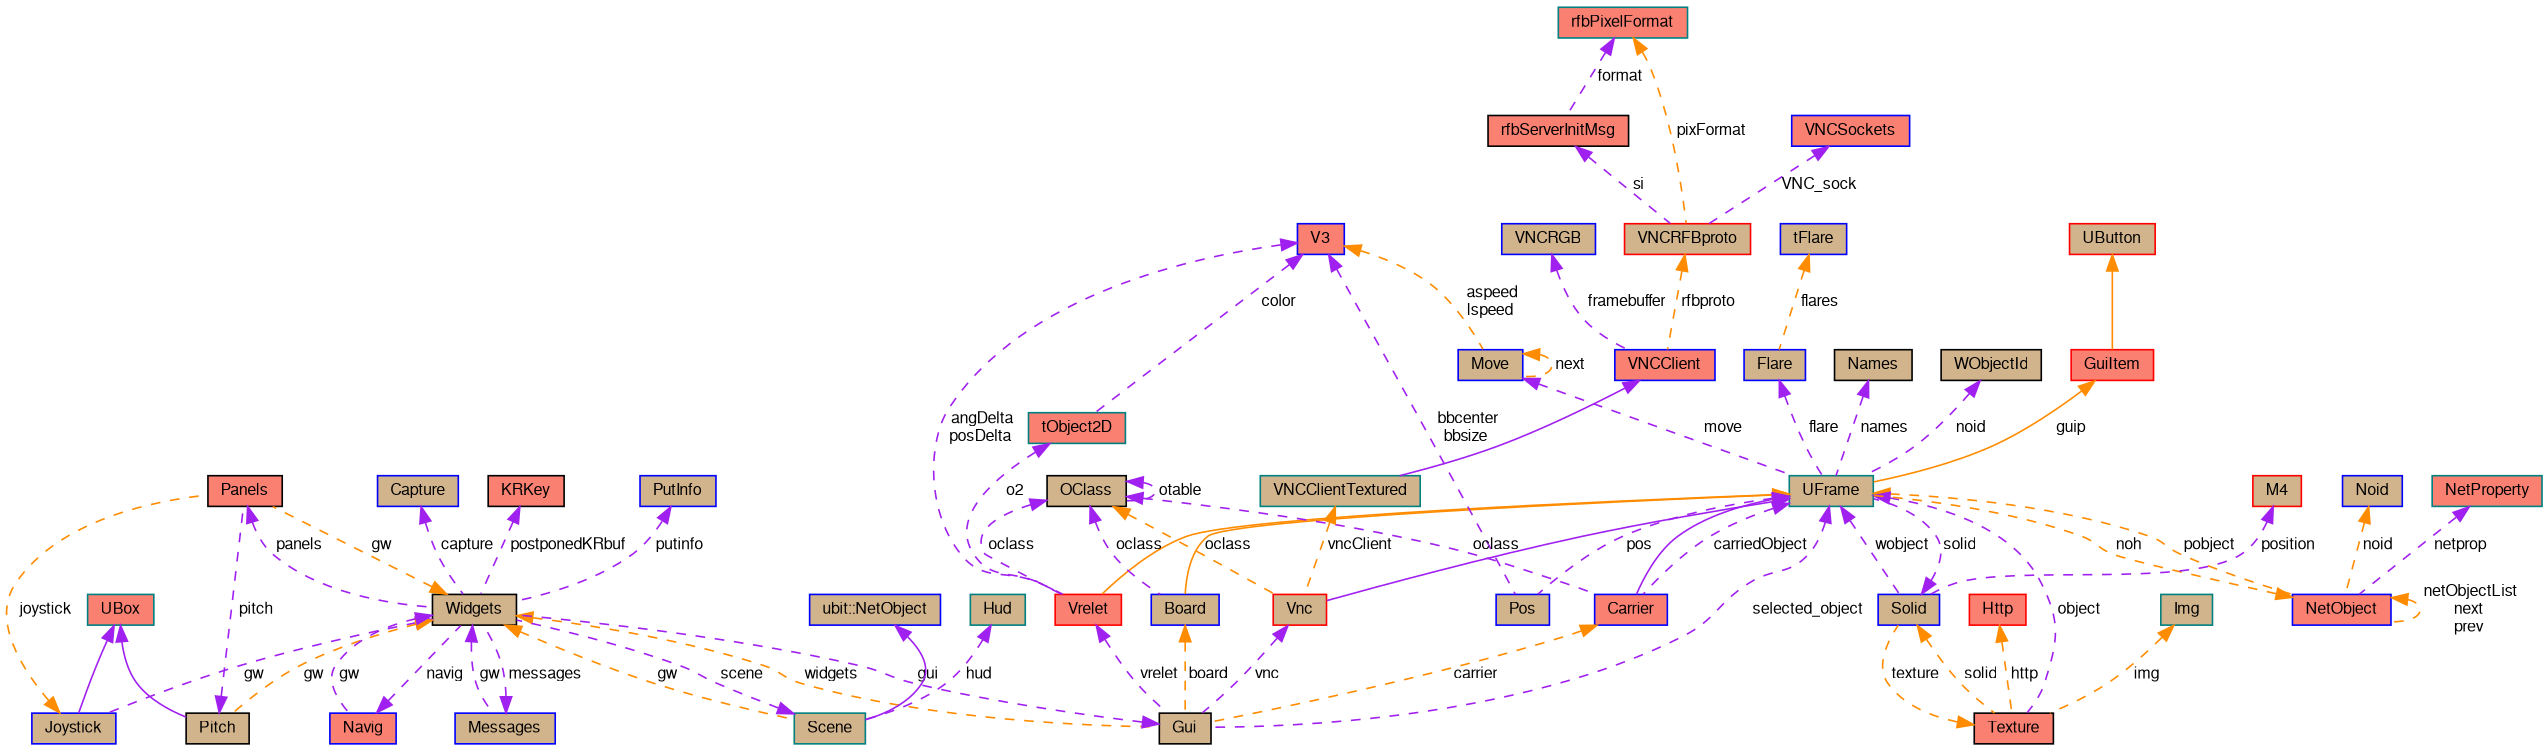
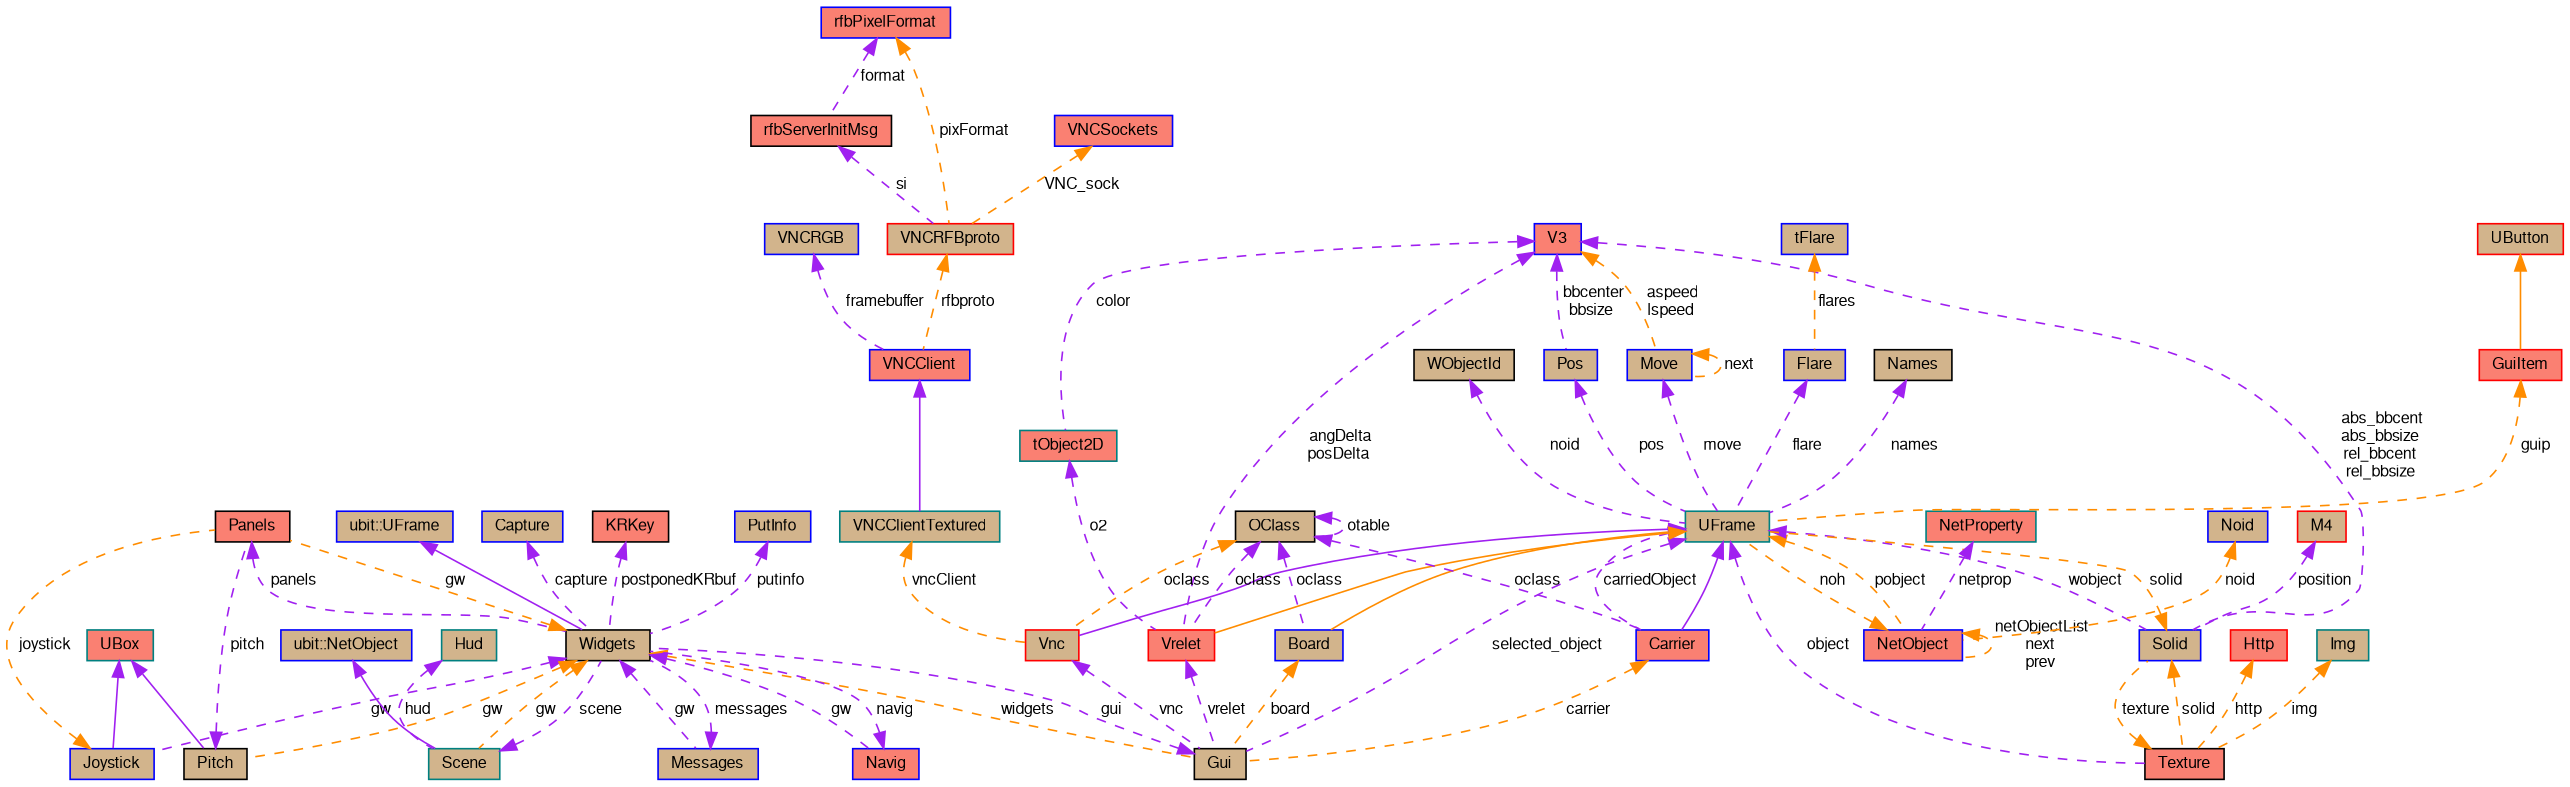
(1623, 23) -> (886, 23)
(1762, 189) -> (1025, 189)
none -> (2134, 343)
(1984, 450) -> (2175, 509)
(1927, 526) -> (1977, 551)
none -> (395, 527)
(1617, 539) -> (1621, 465)
